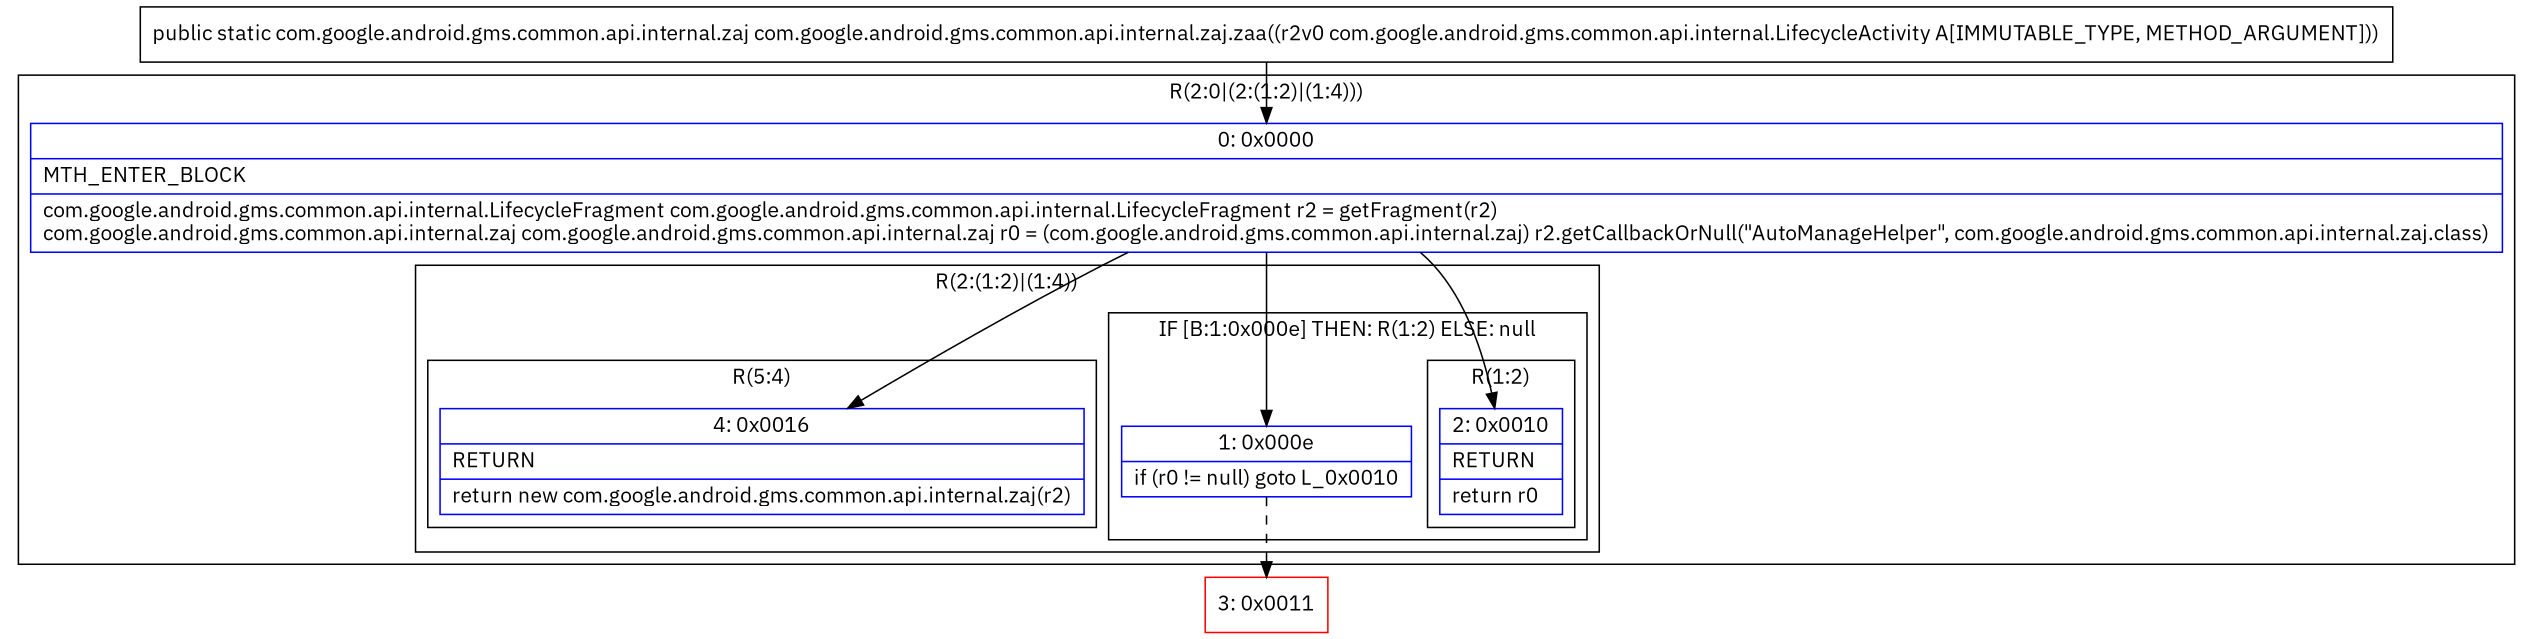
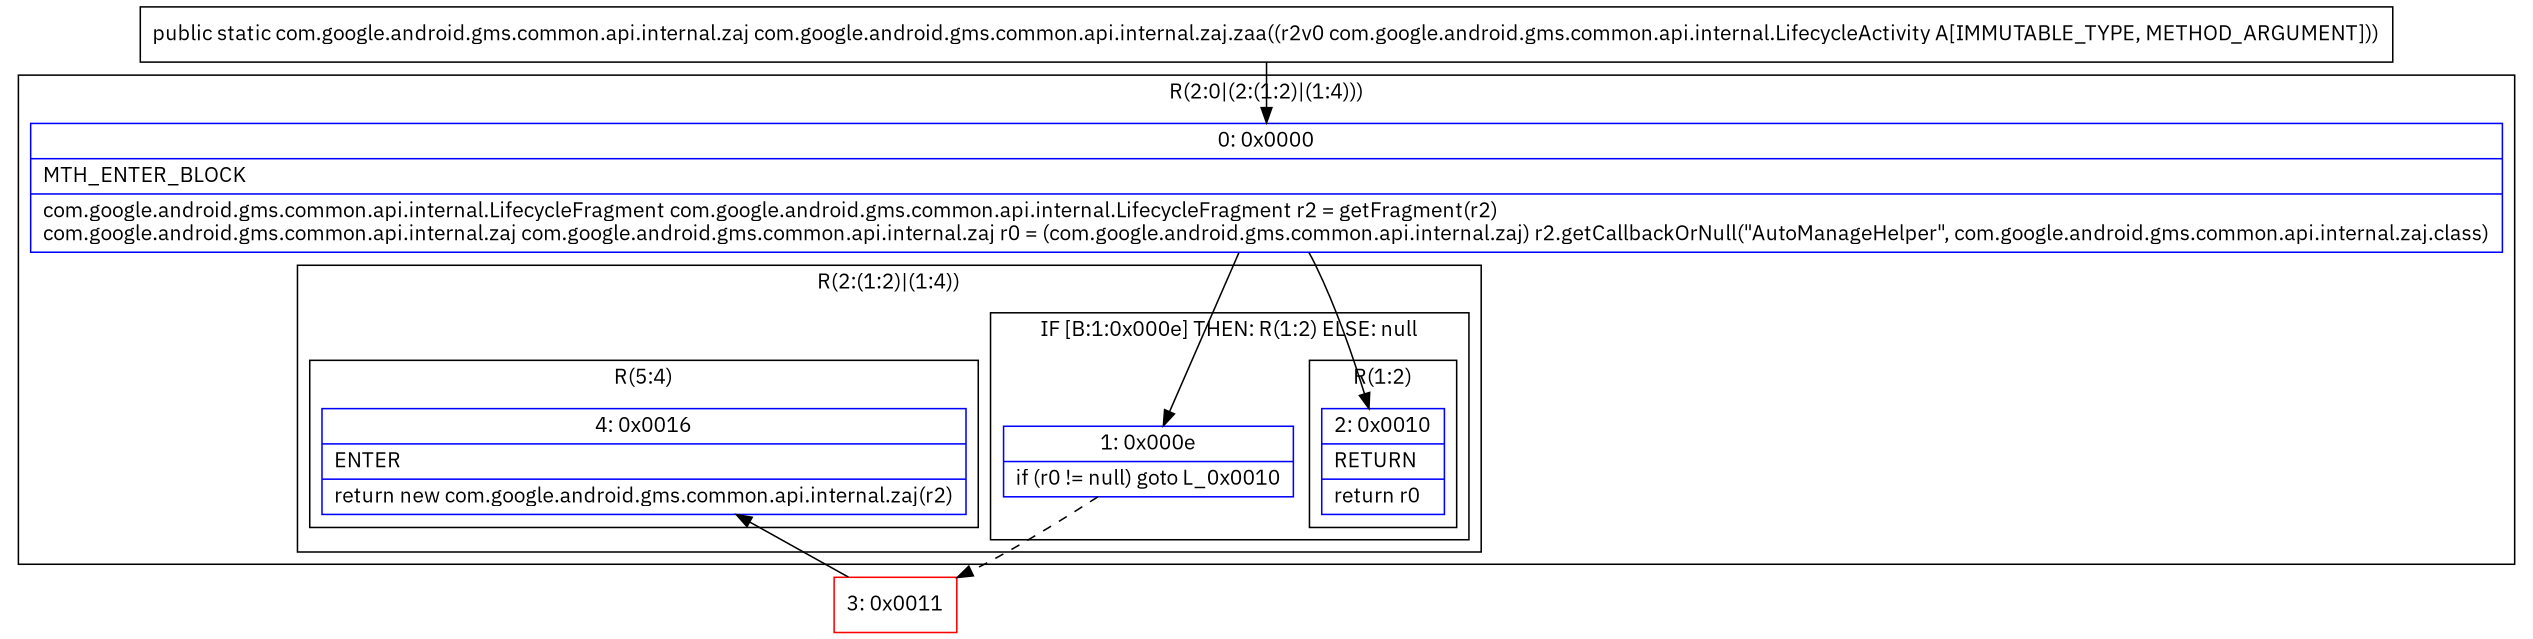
(994, 324) -> (787, 543)
(495, 461) -> (368, 461)
